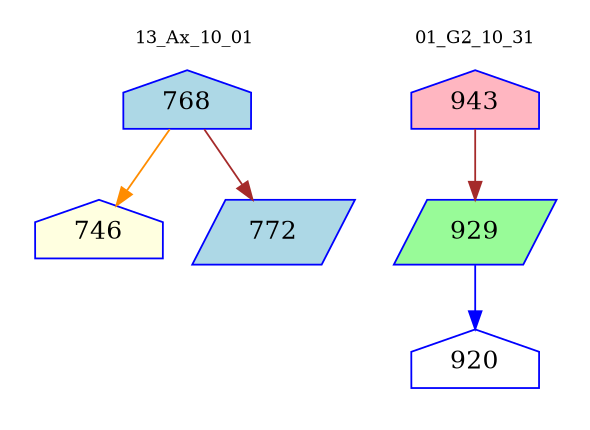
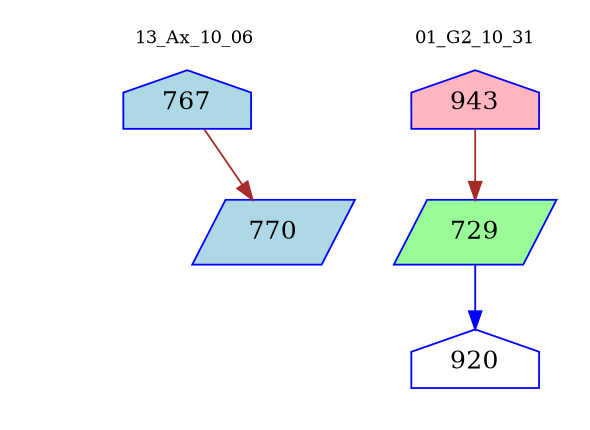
(194, 39) -> (194, 39)
(187, 103) -> (187, 103)
(99, 232) -> none
(274, 232) -> (274, 232)
(475, 232) -> (475, 232)
